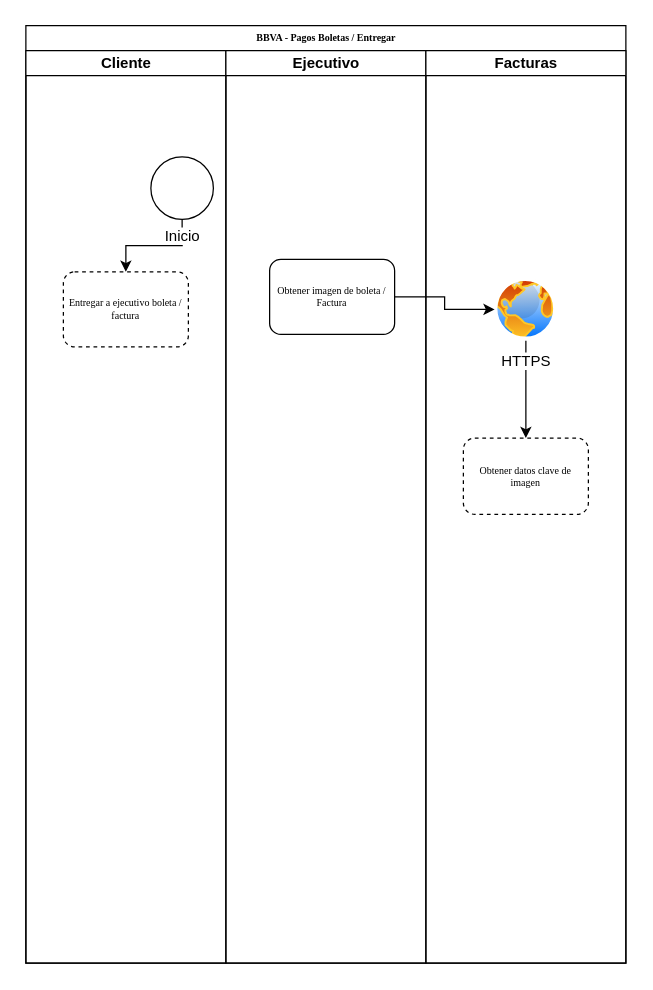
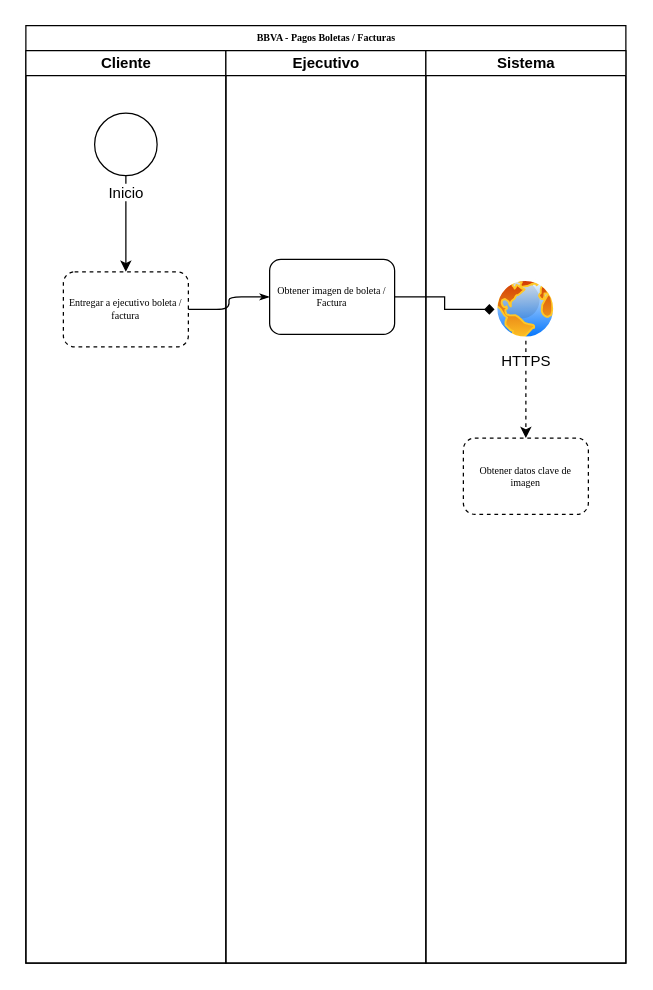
(326, 38) -> (326, 38)
(526, 63) -> (526, 63)
(182, 188) -> (126, 144)
none -> (228, 305)
(484, 309) -> (484, 309)
(526, 399) -> (526, 399)
